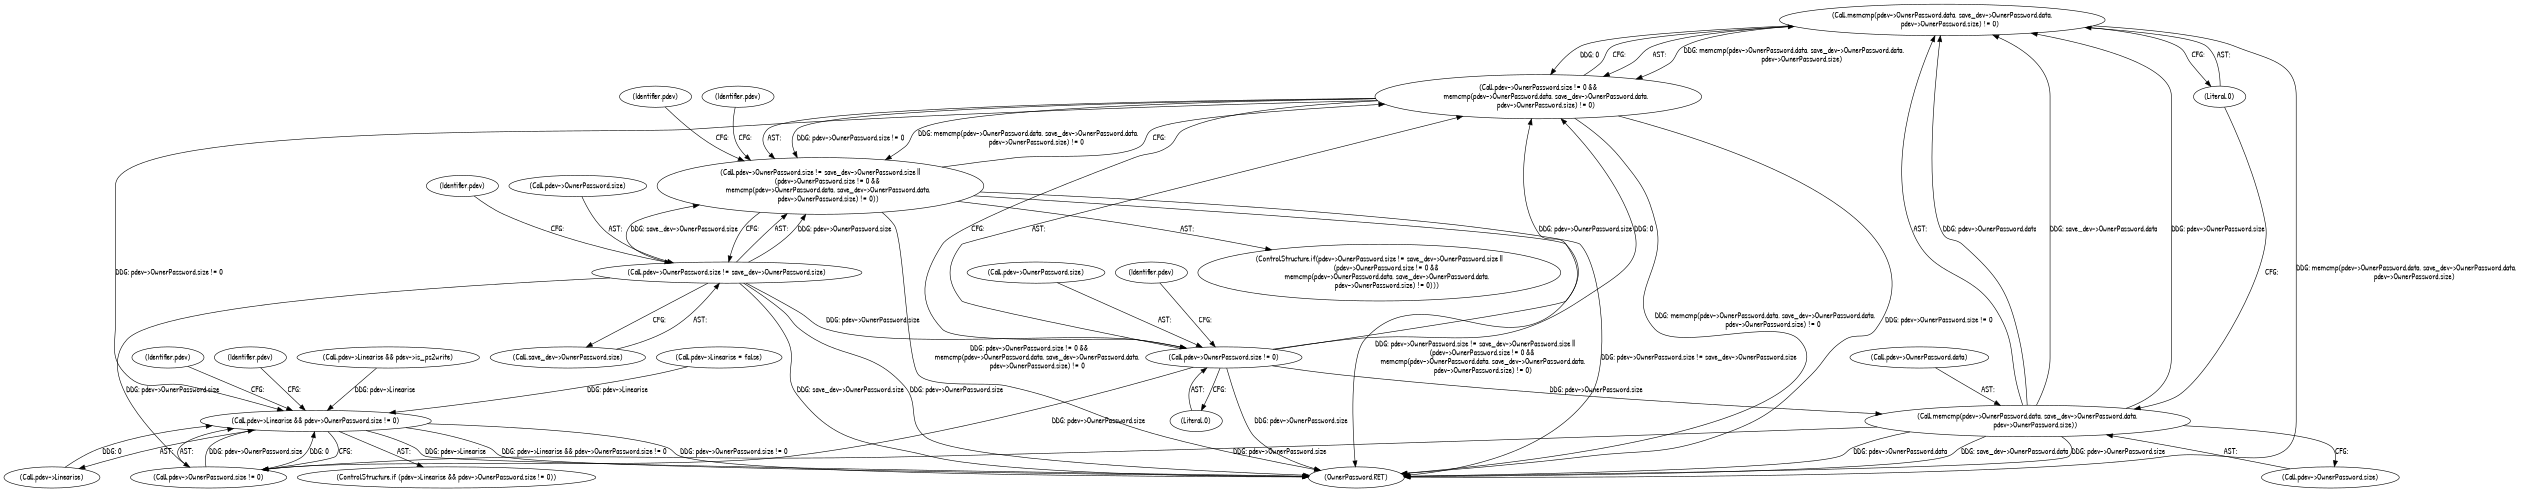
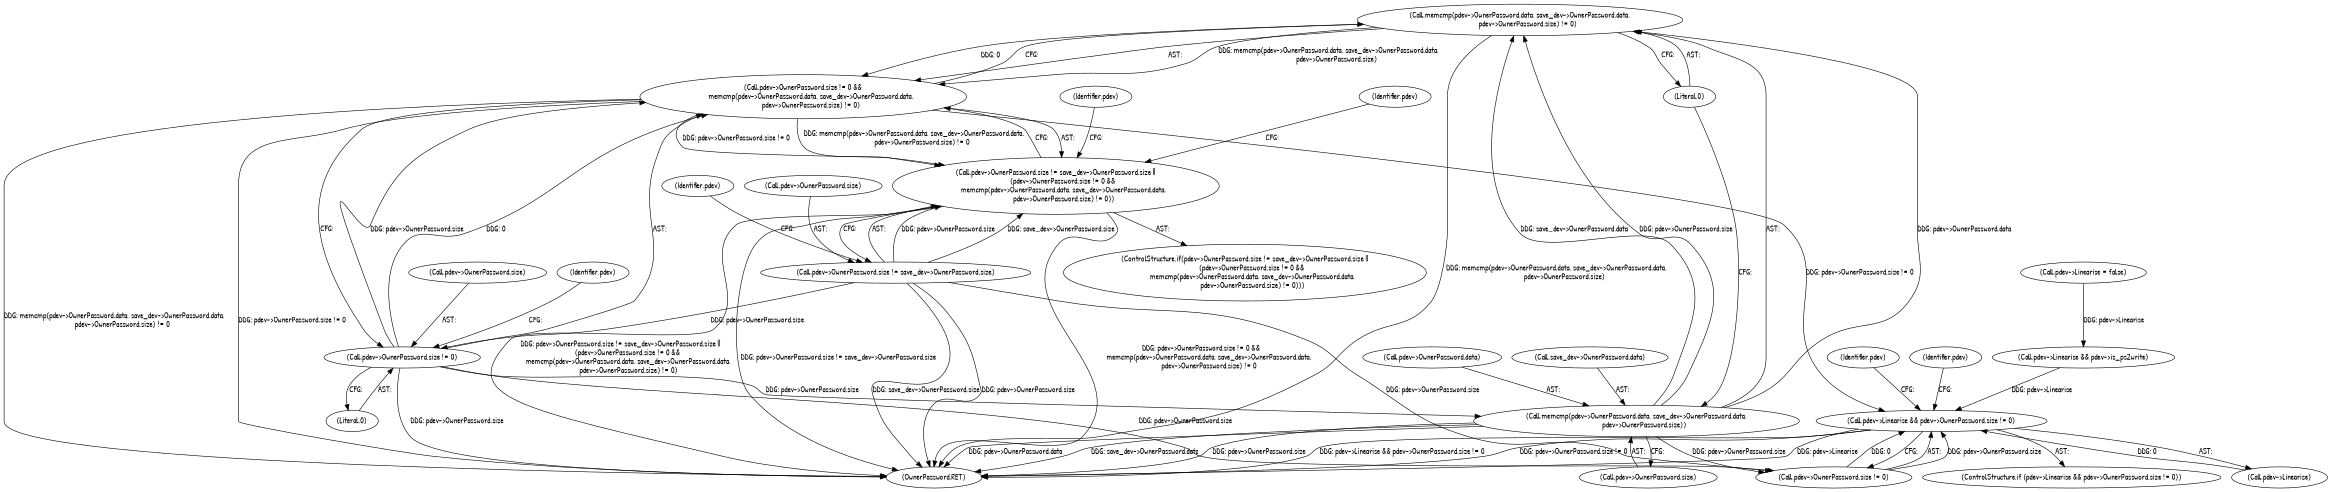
(568, 357) -> none
none -> (1590, 357)
(542, 393) -> (2083, 312)
